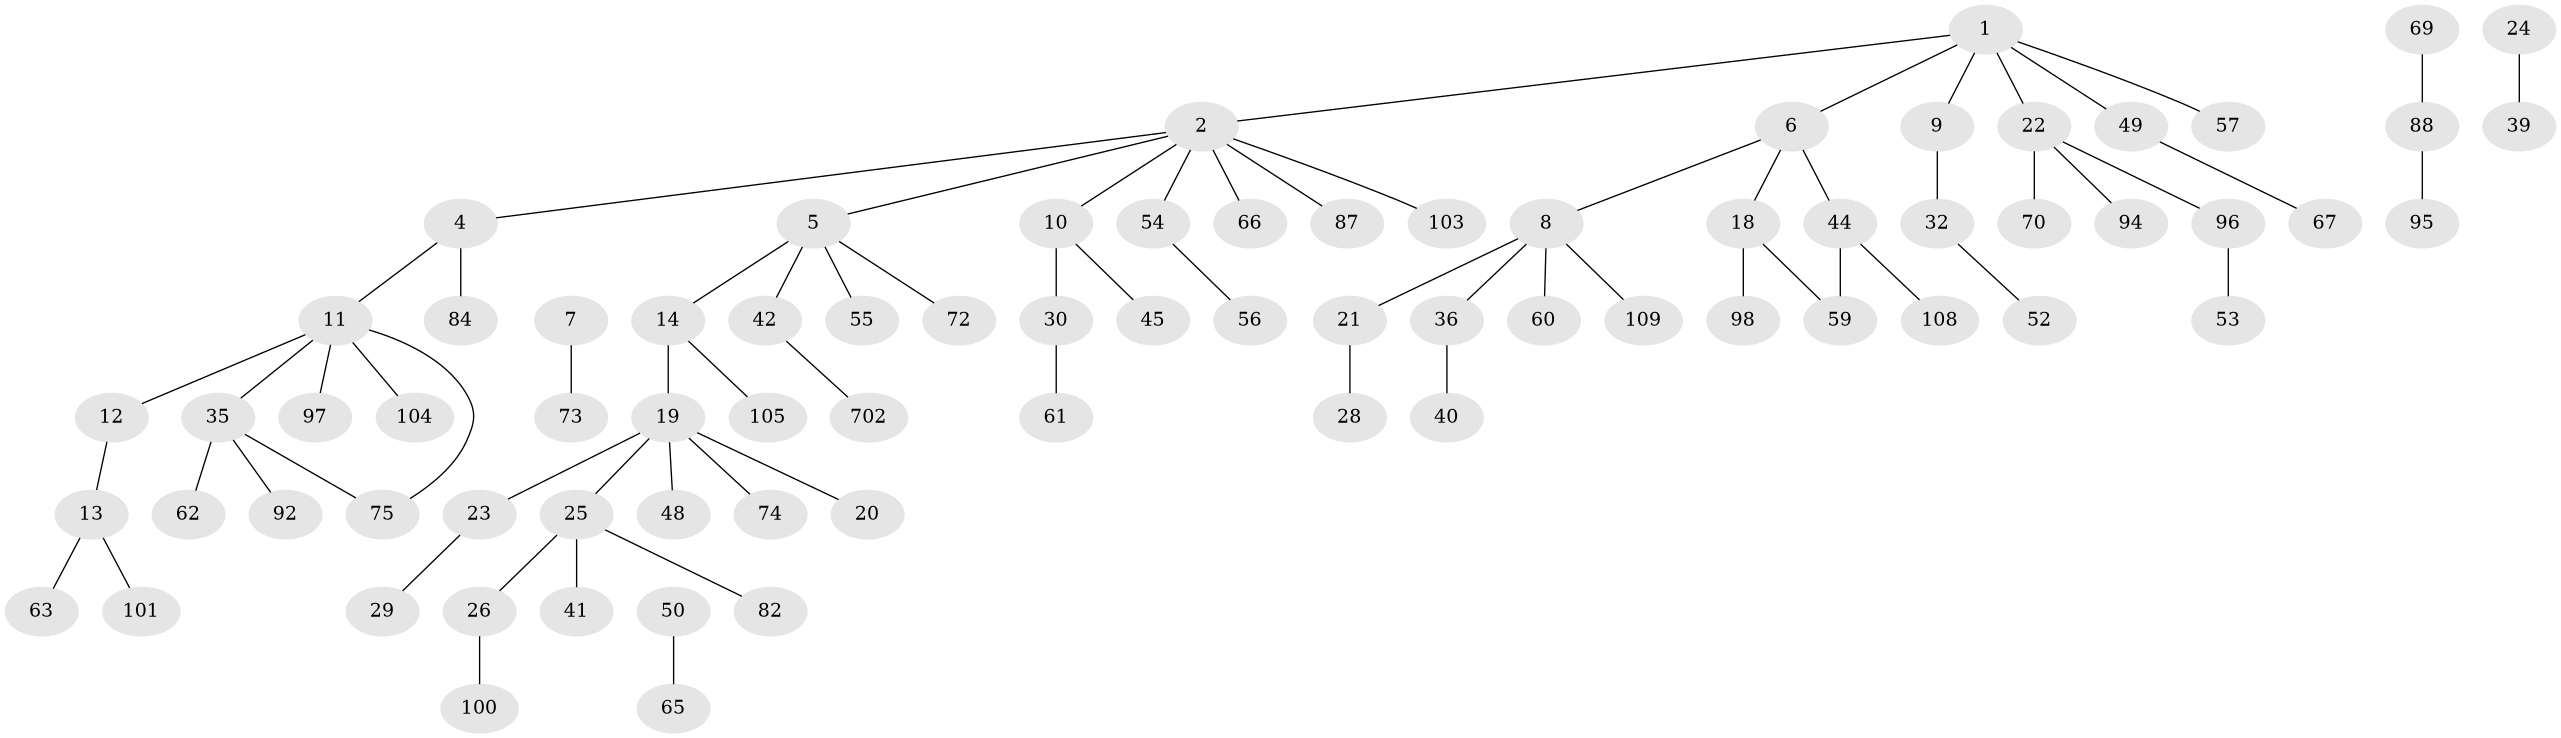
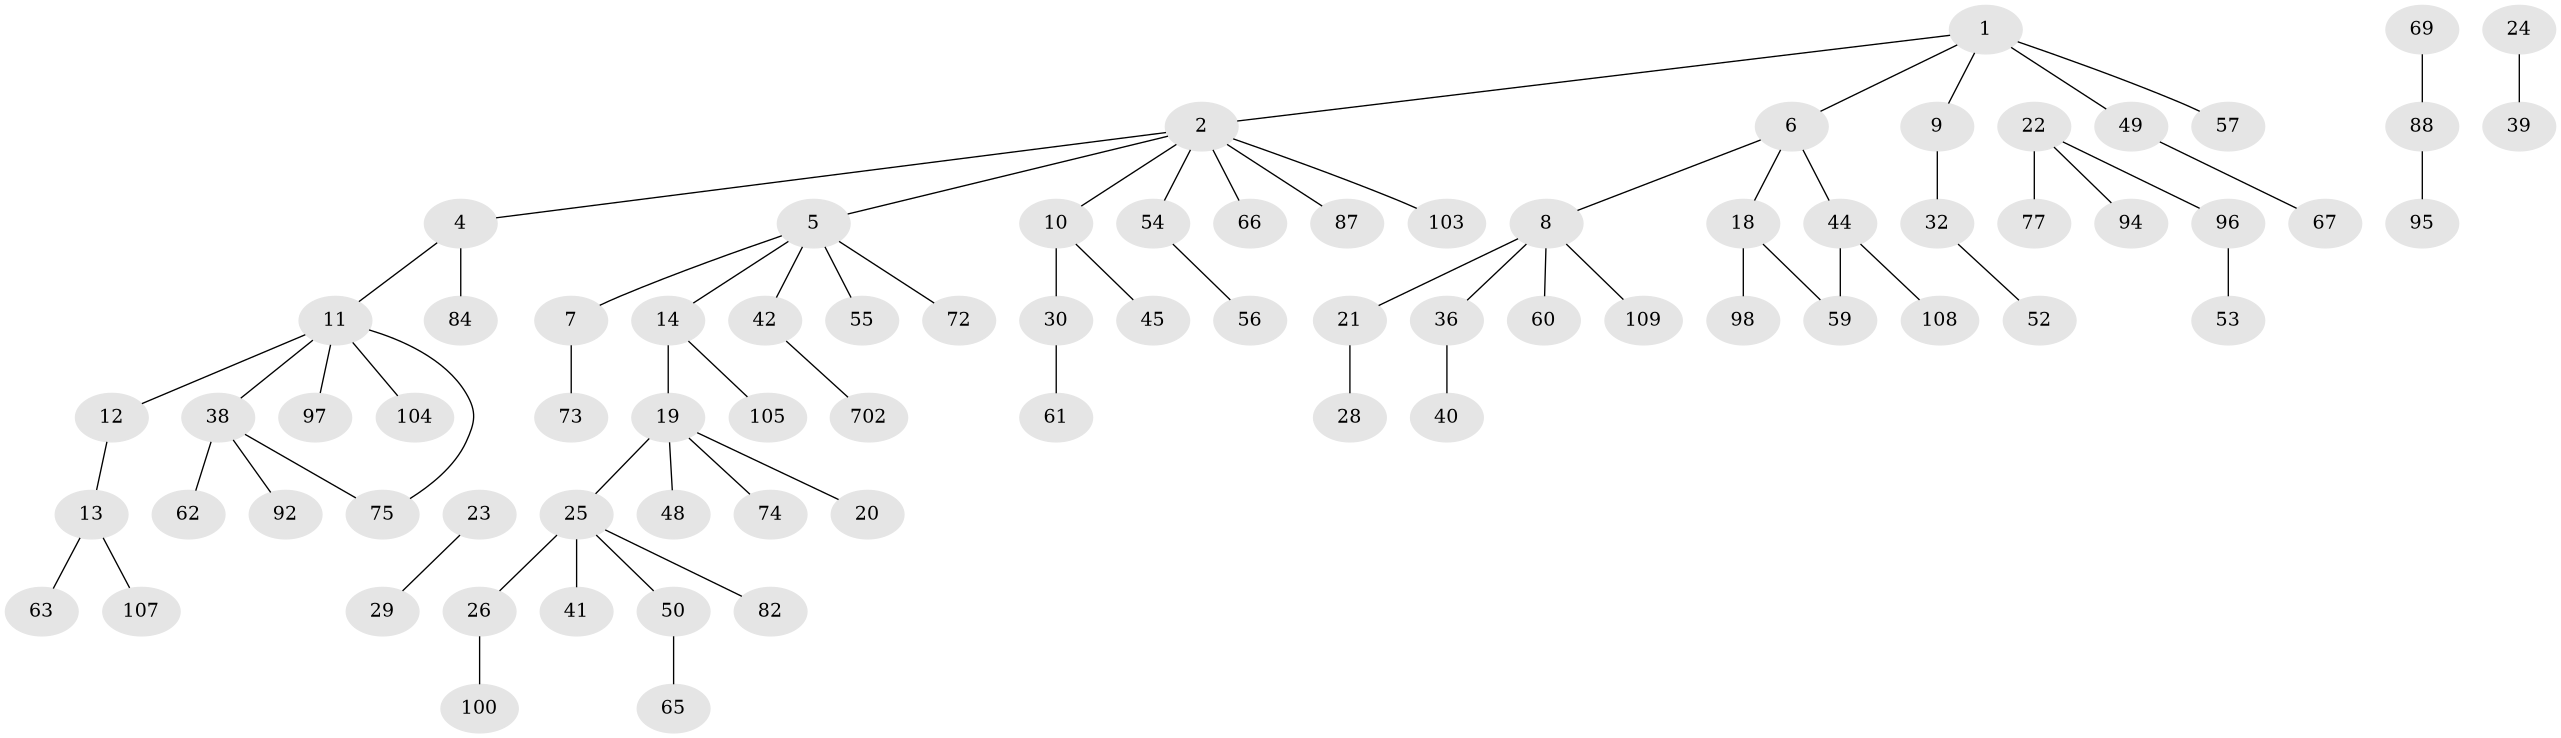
(2010, 78) -> none
(2034, 224) -> (2034, 224)
none -> (690, 269)
(218, 418) -> (218, 418)
(574, 466) -> none
none -> (625, 563)
(141, 612) -> (141, 612)
